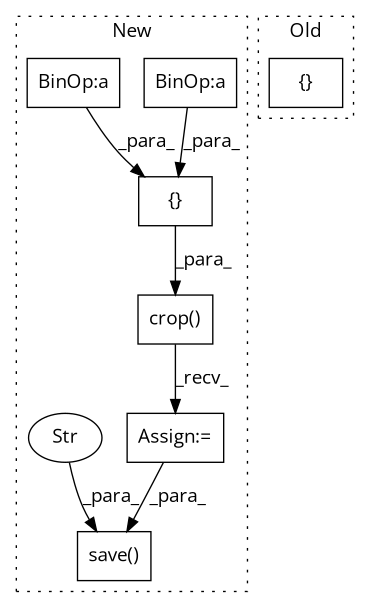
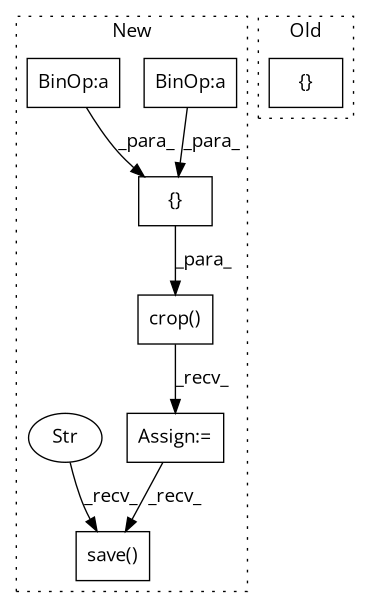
(111, 497) -> (111, 497)
(178, 497) -> (175, 497)
